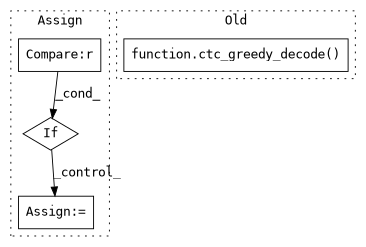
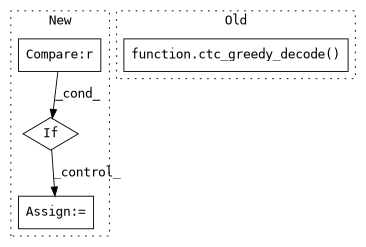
(60, 21) -> (60, 21)
